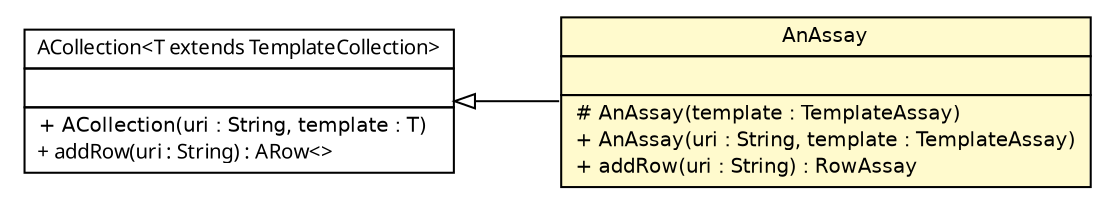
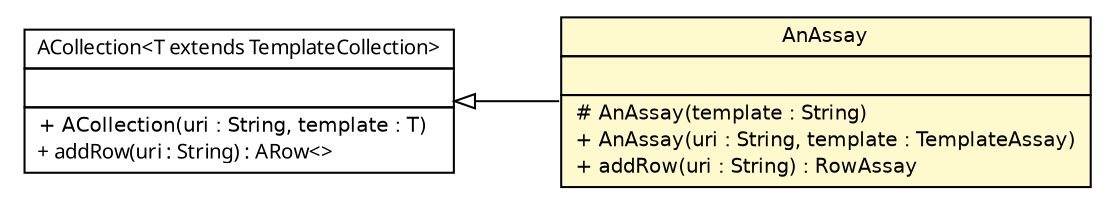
(769, 113) -> (722, 113)
